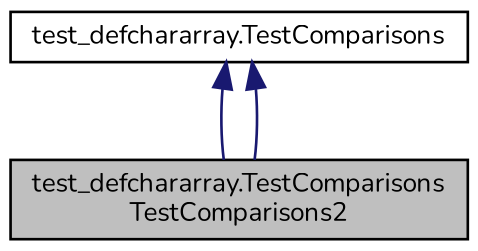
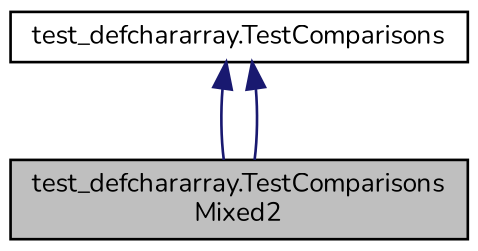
(239, 200) -> (239, 200)
